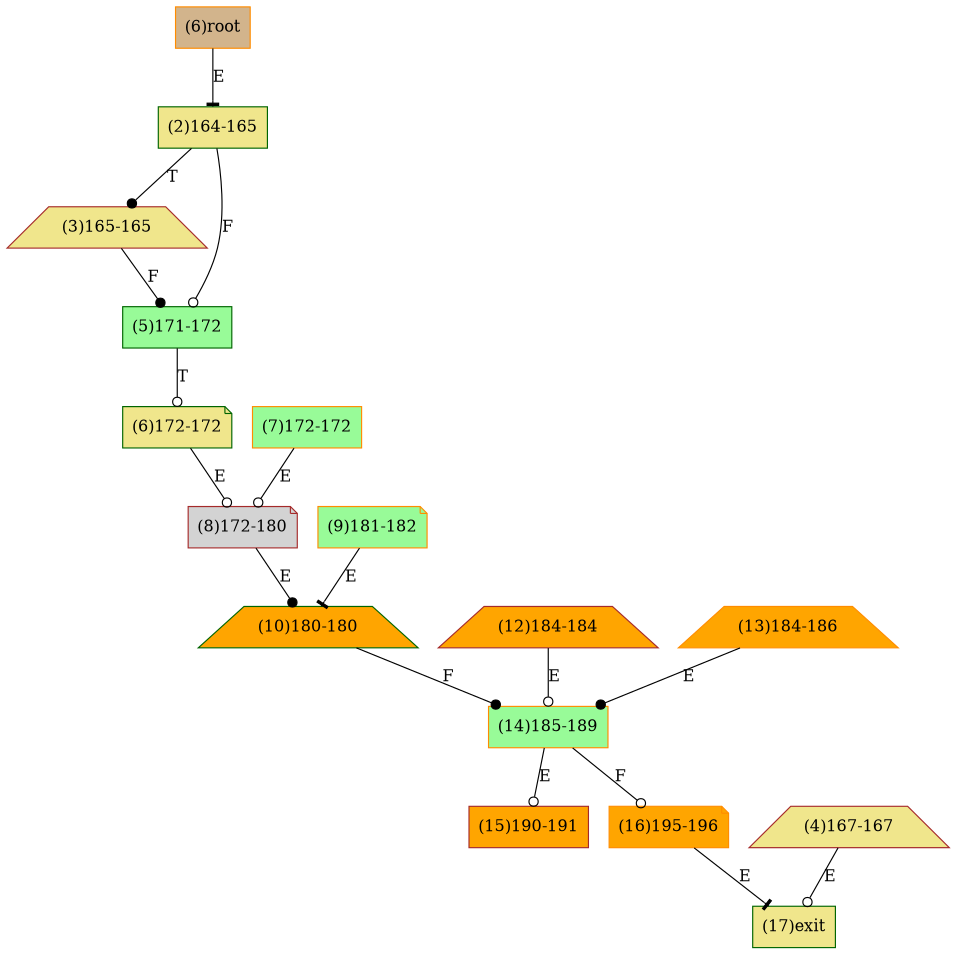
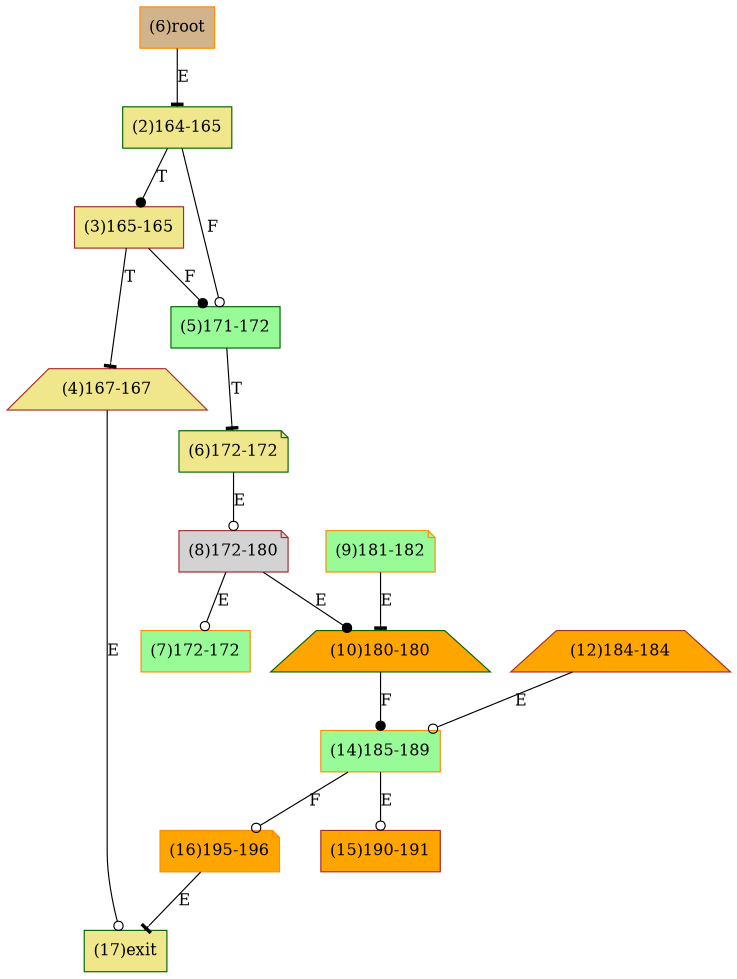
(107, 227) -> (129, 227)
none -> (119, 305)
(177, 373) -> (229, 386)
(278, 473) -> (216, 597)
(788, 627) -> none
